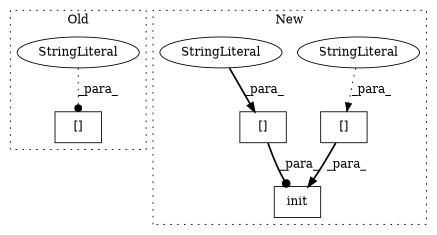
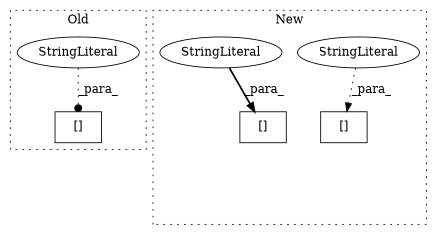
(297, 202) -> none
